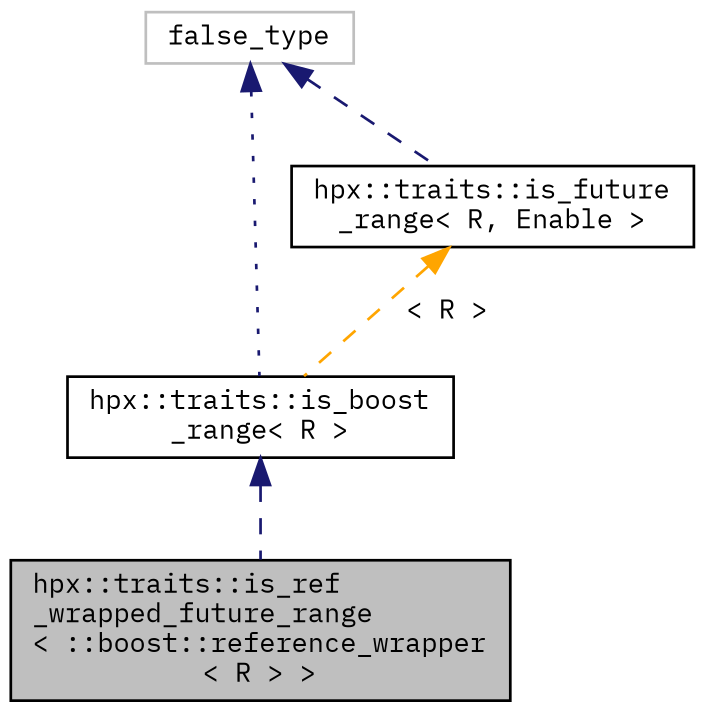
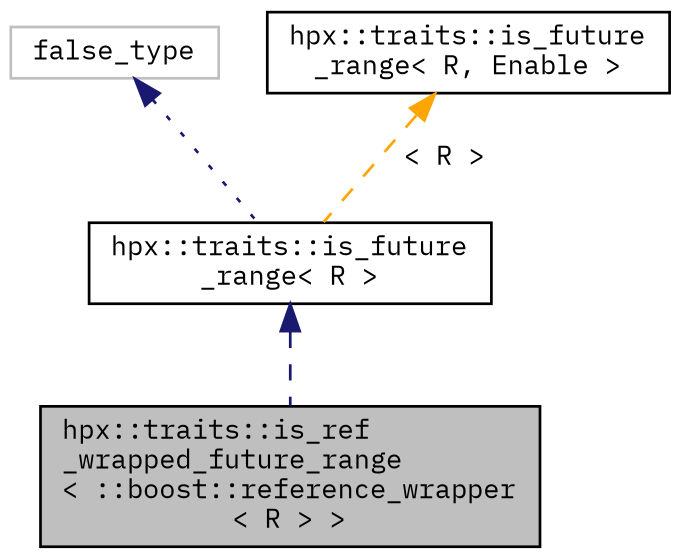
(372, 122) -> none
(261, 417) -> (290, 263)
